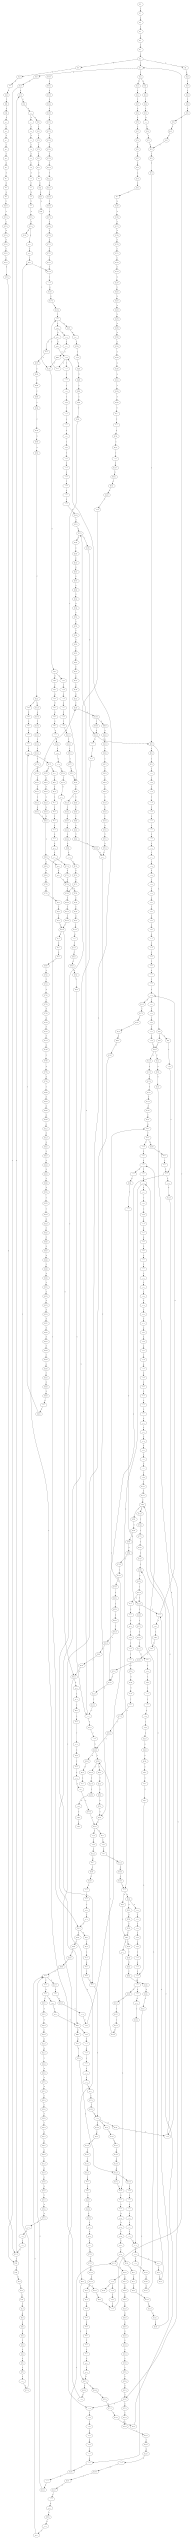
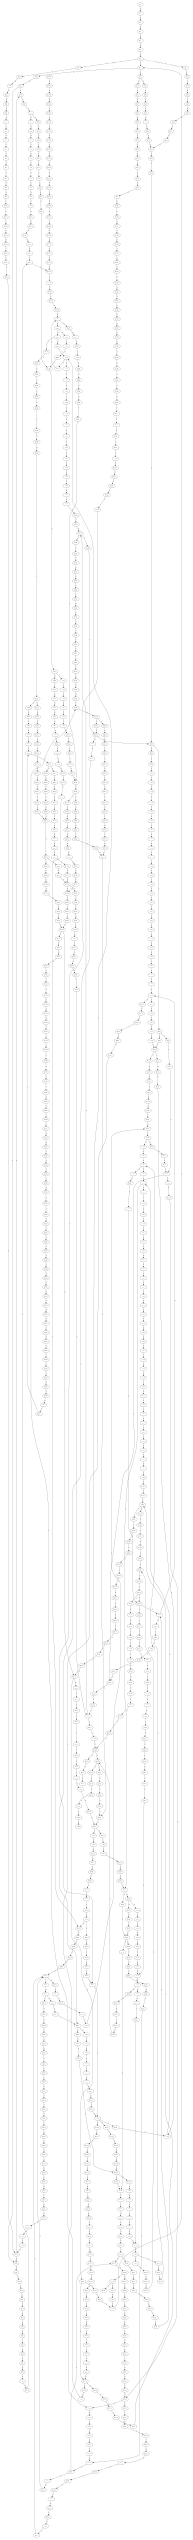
(30, 235) -> (27, 239)
(82, 1933) -> (86, 1928)
